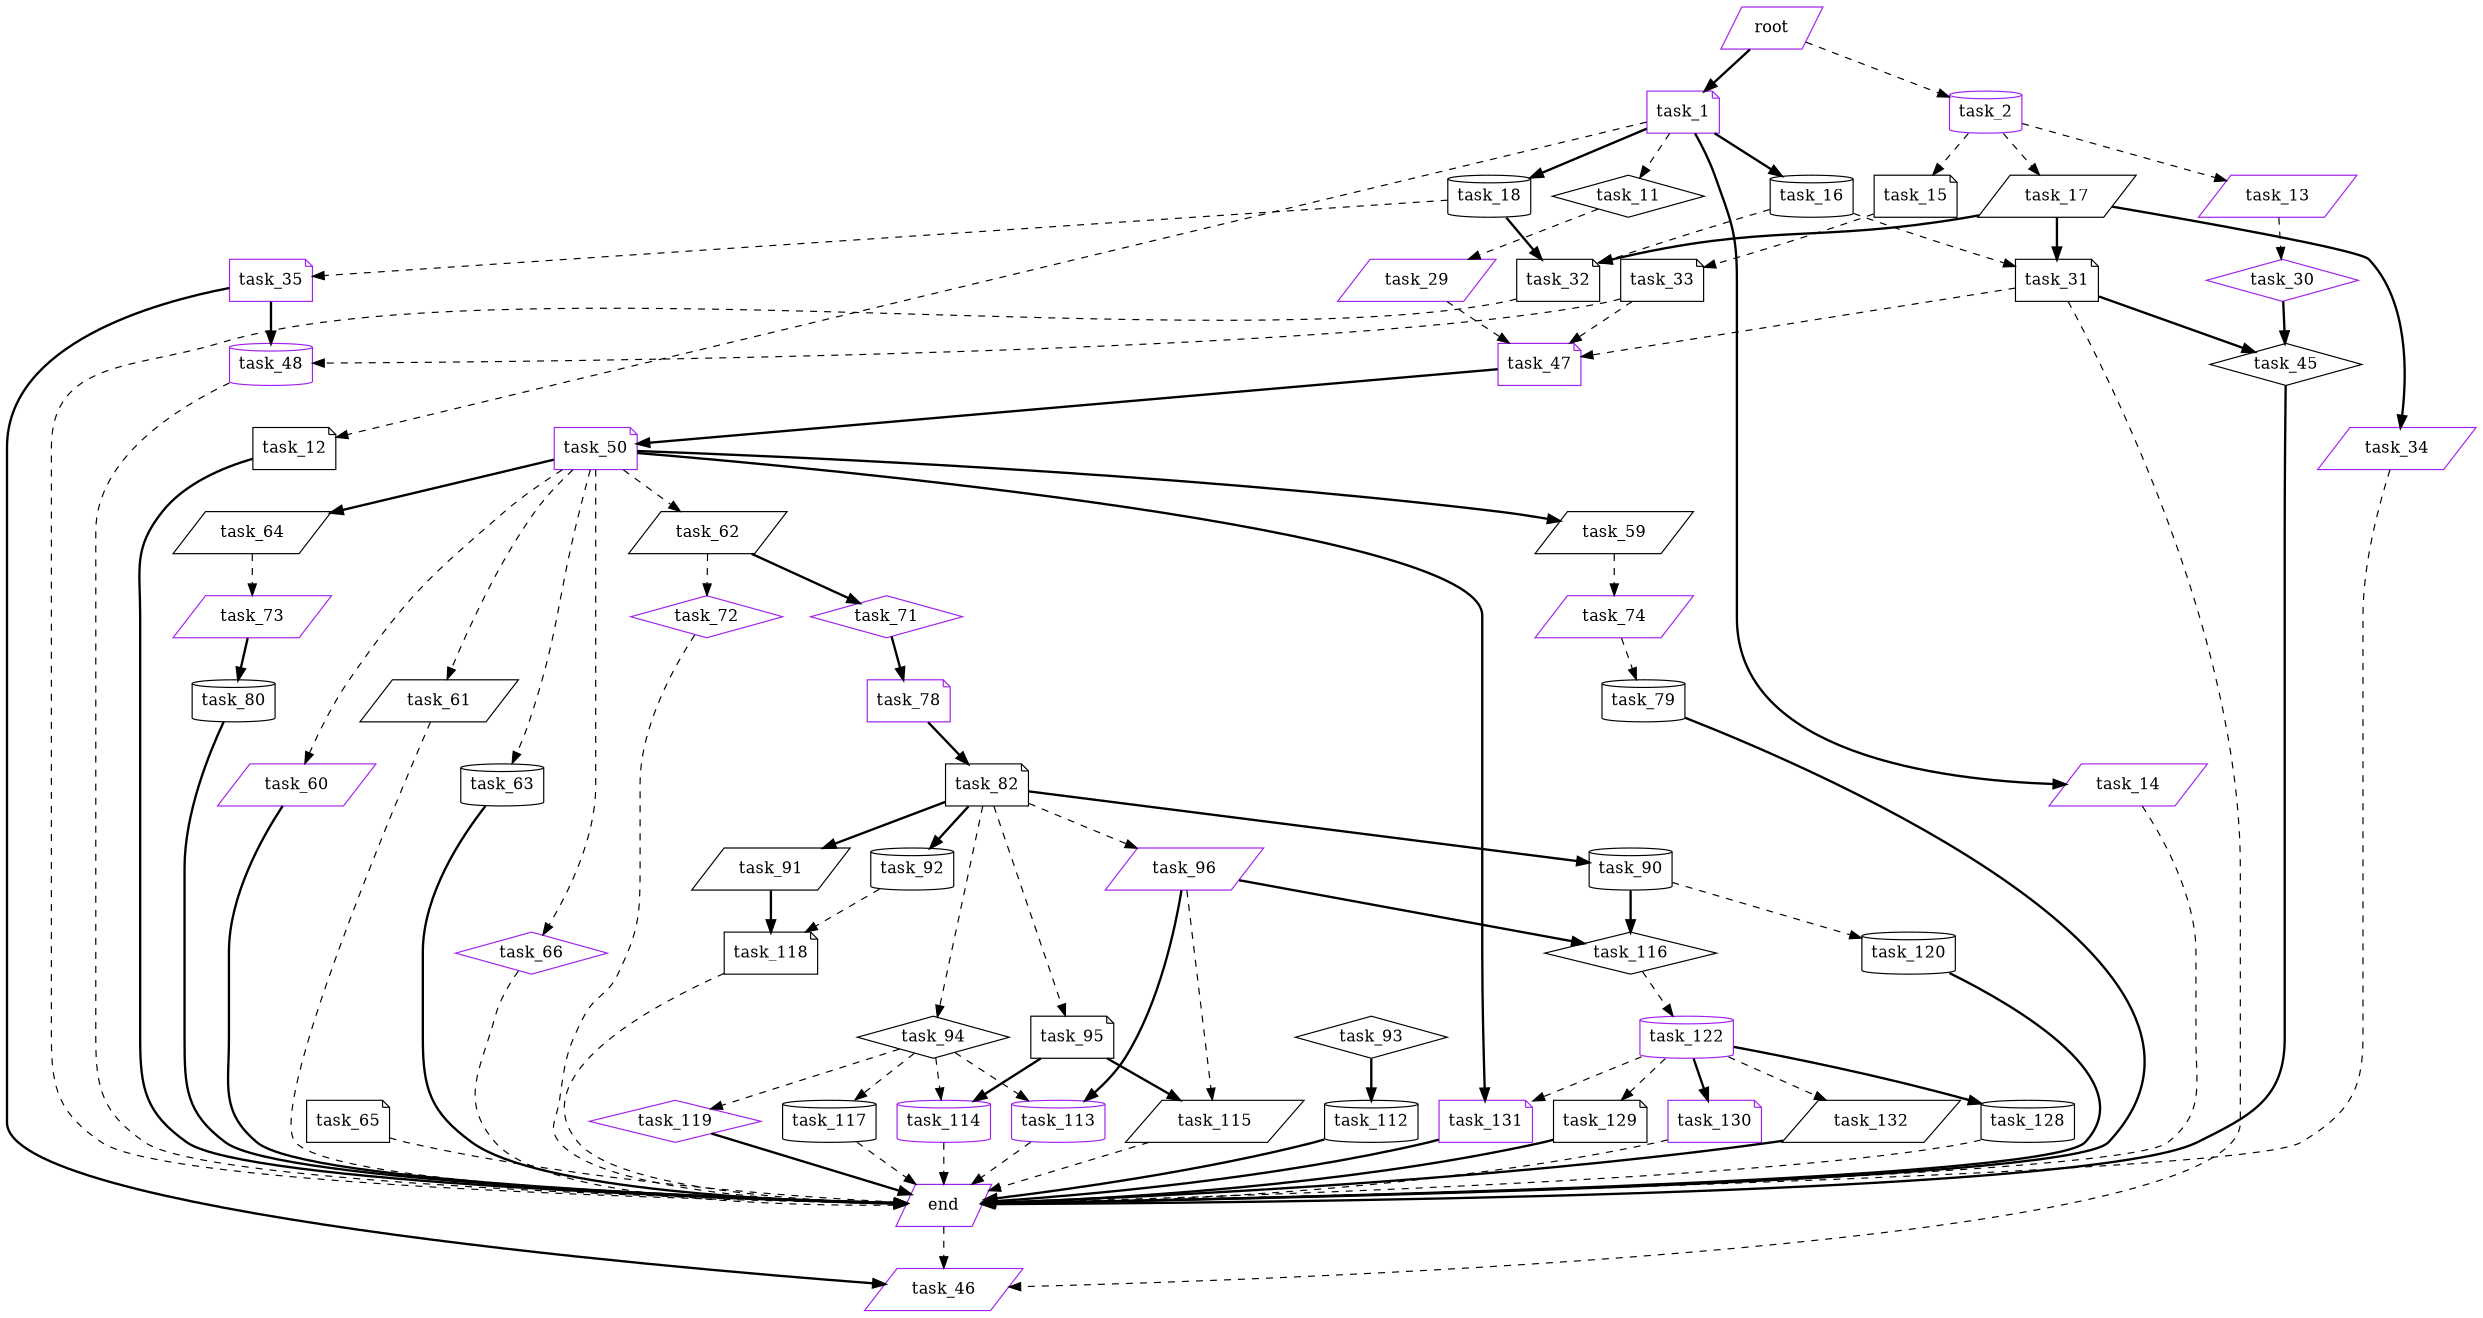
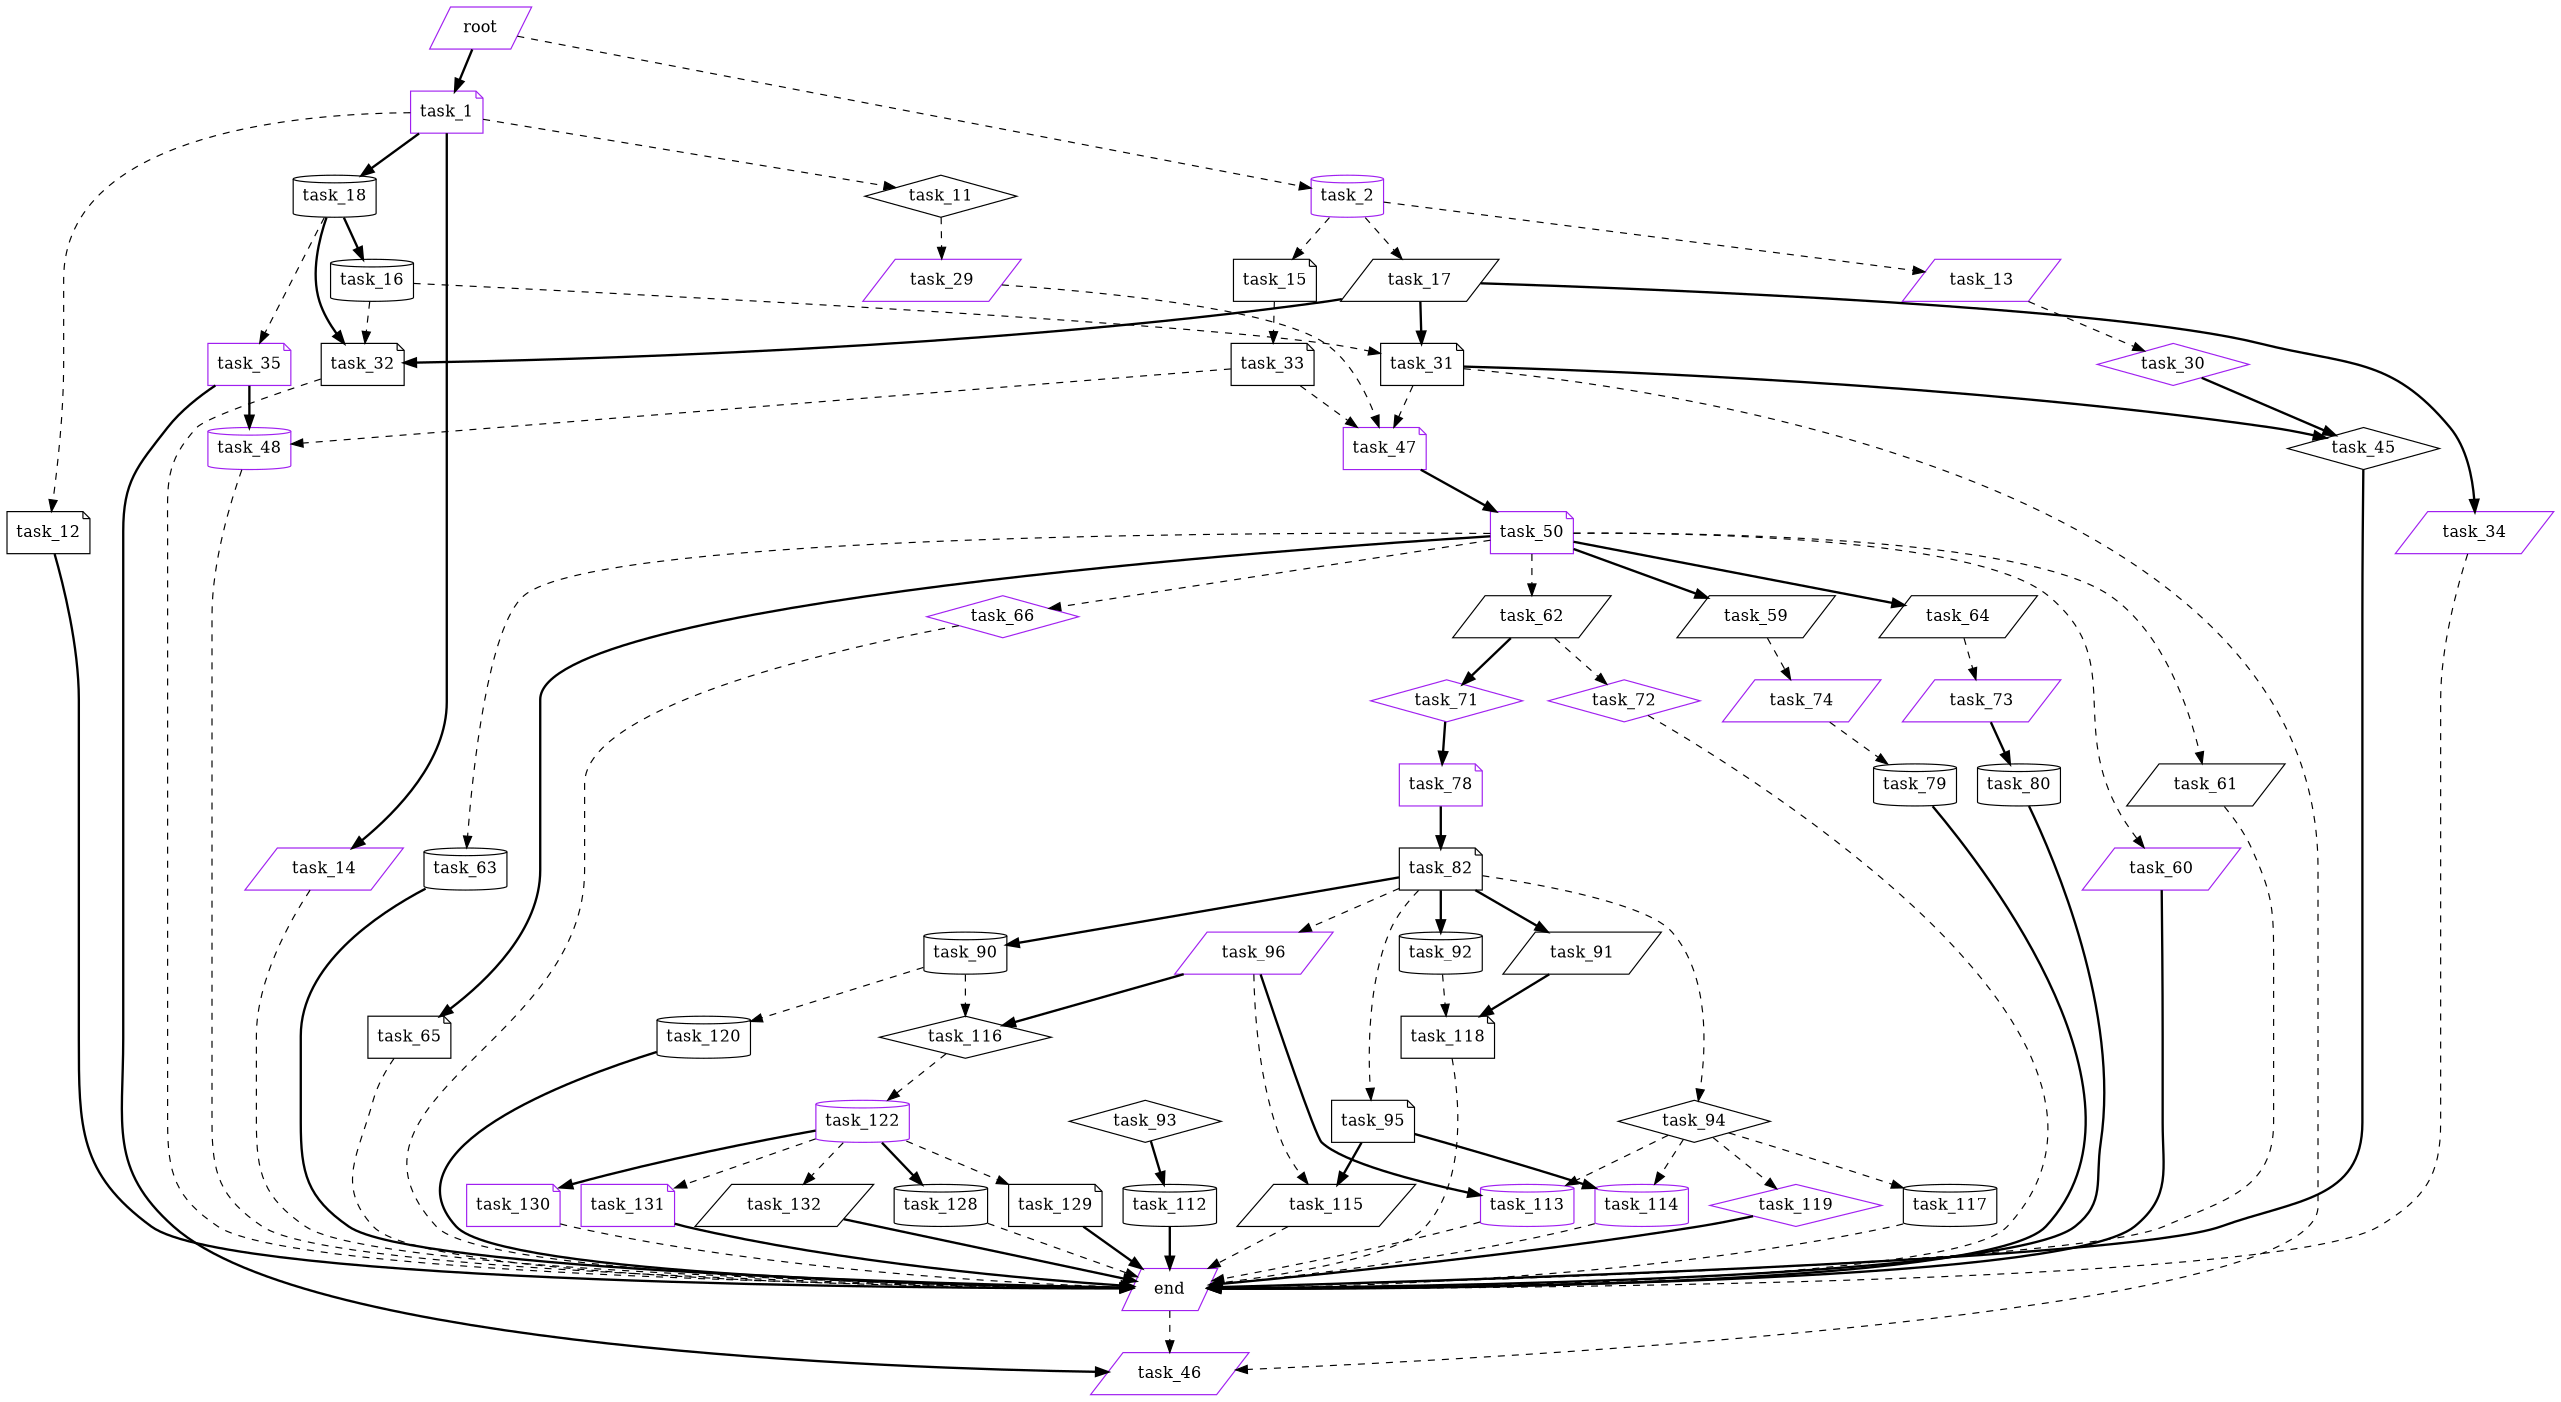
(1743, 151) -> (351, 233)
(1304, 539) -> (834, 602)
(1631, 905) -> (965, 989)
